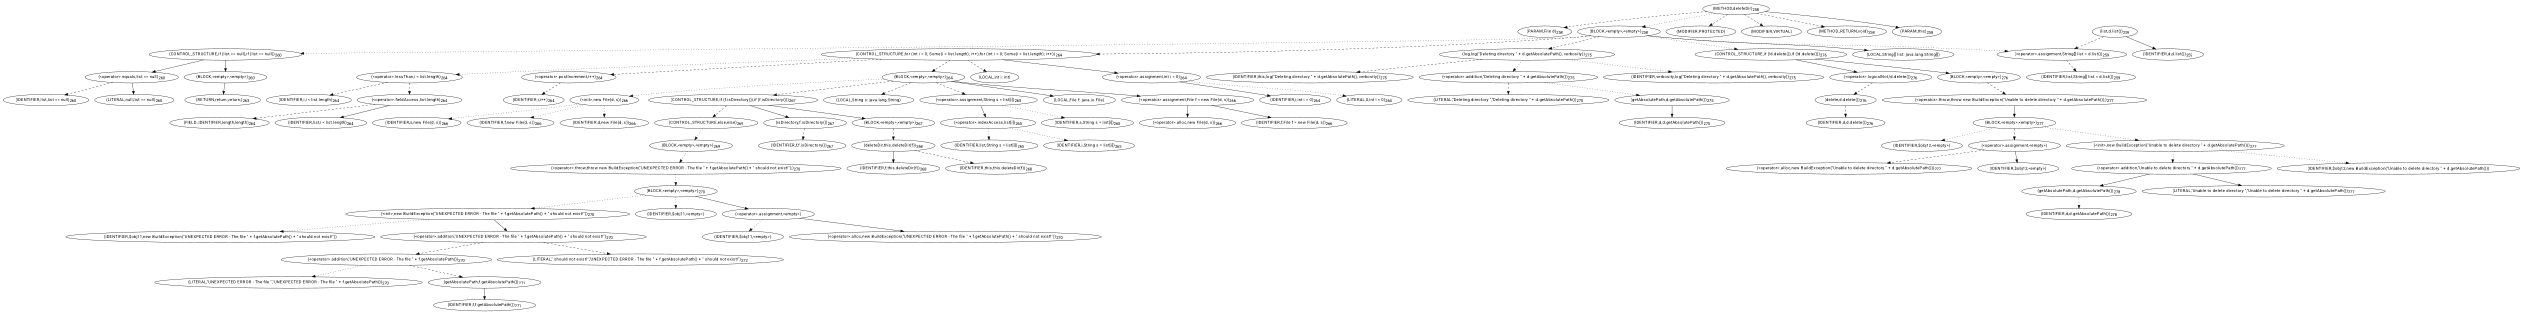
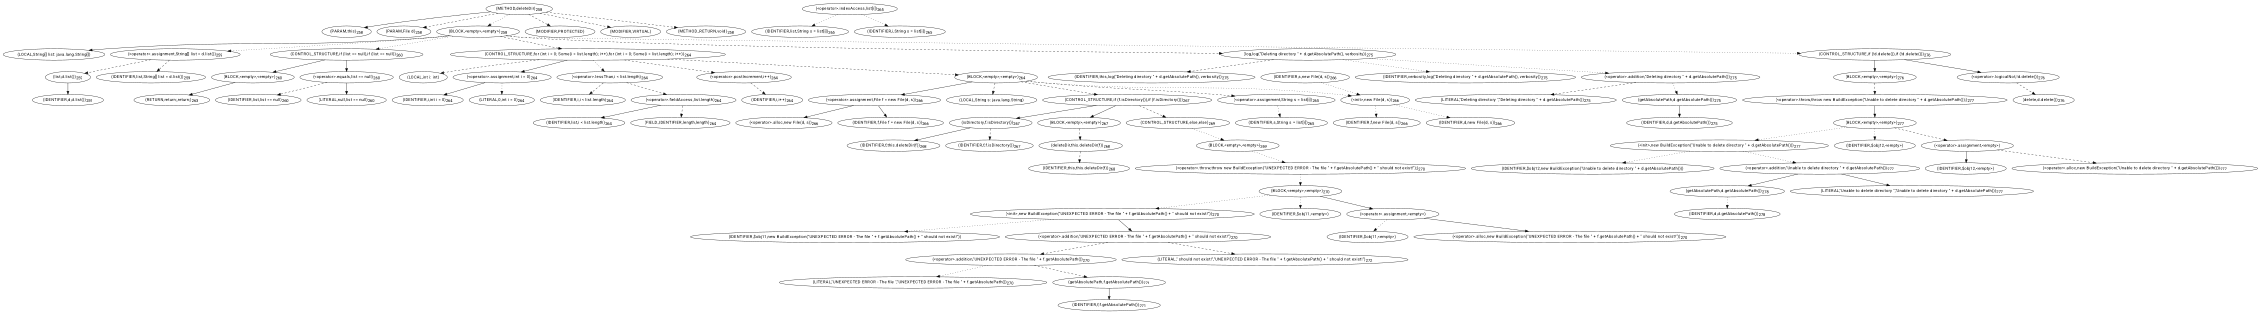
(2091, 42) -> (119, 66)
(1079, 100) -> none
(983, 110) -> none
(516, 112) -> (1339, 88)
(1846, 123) -> none
(893, 156) -> (944, 134)
